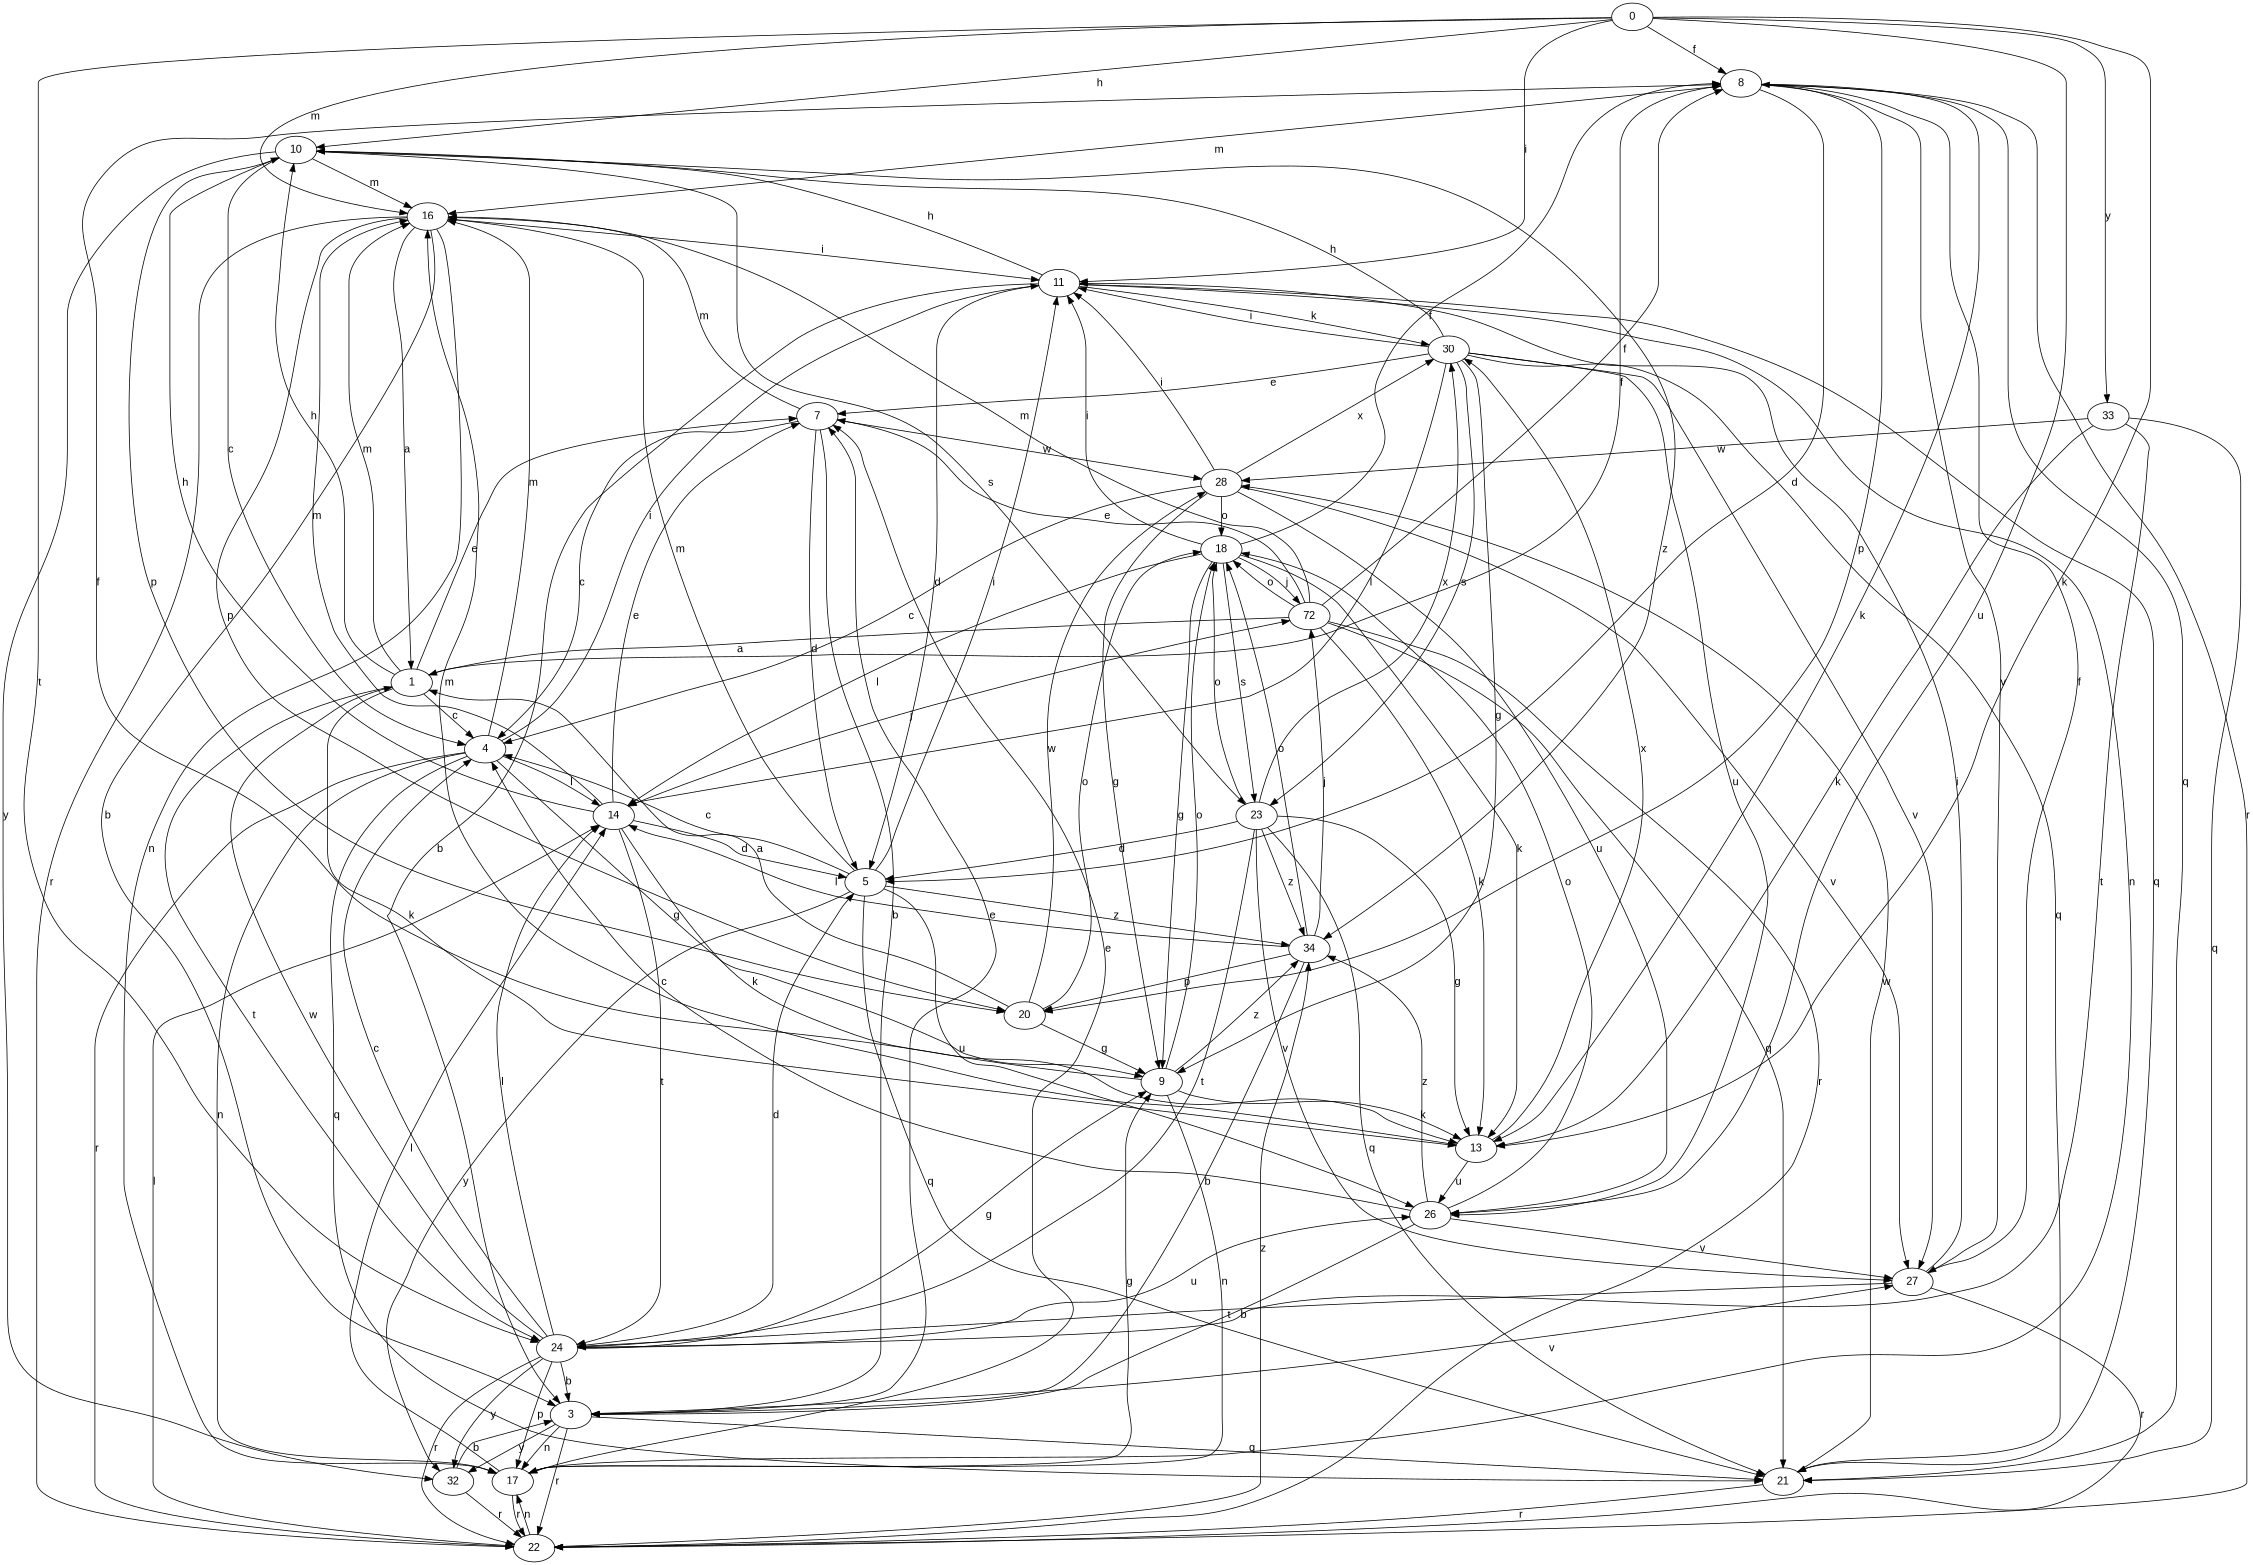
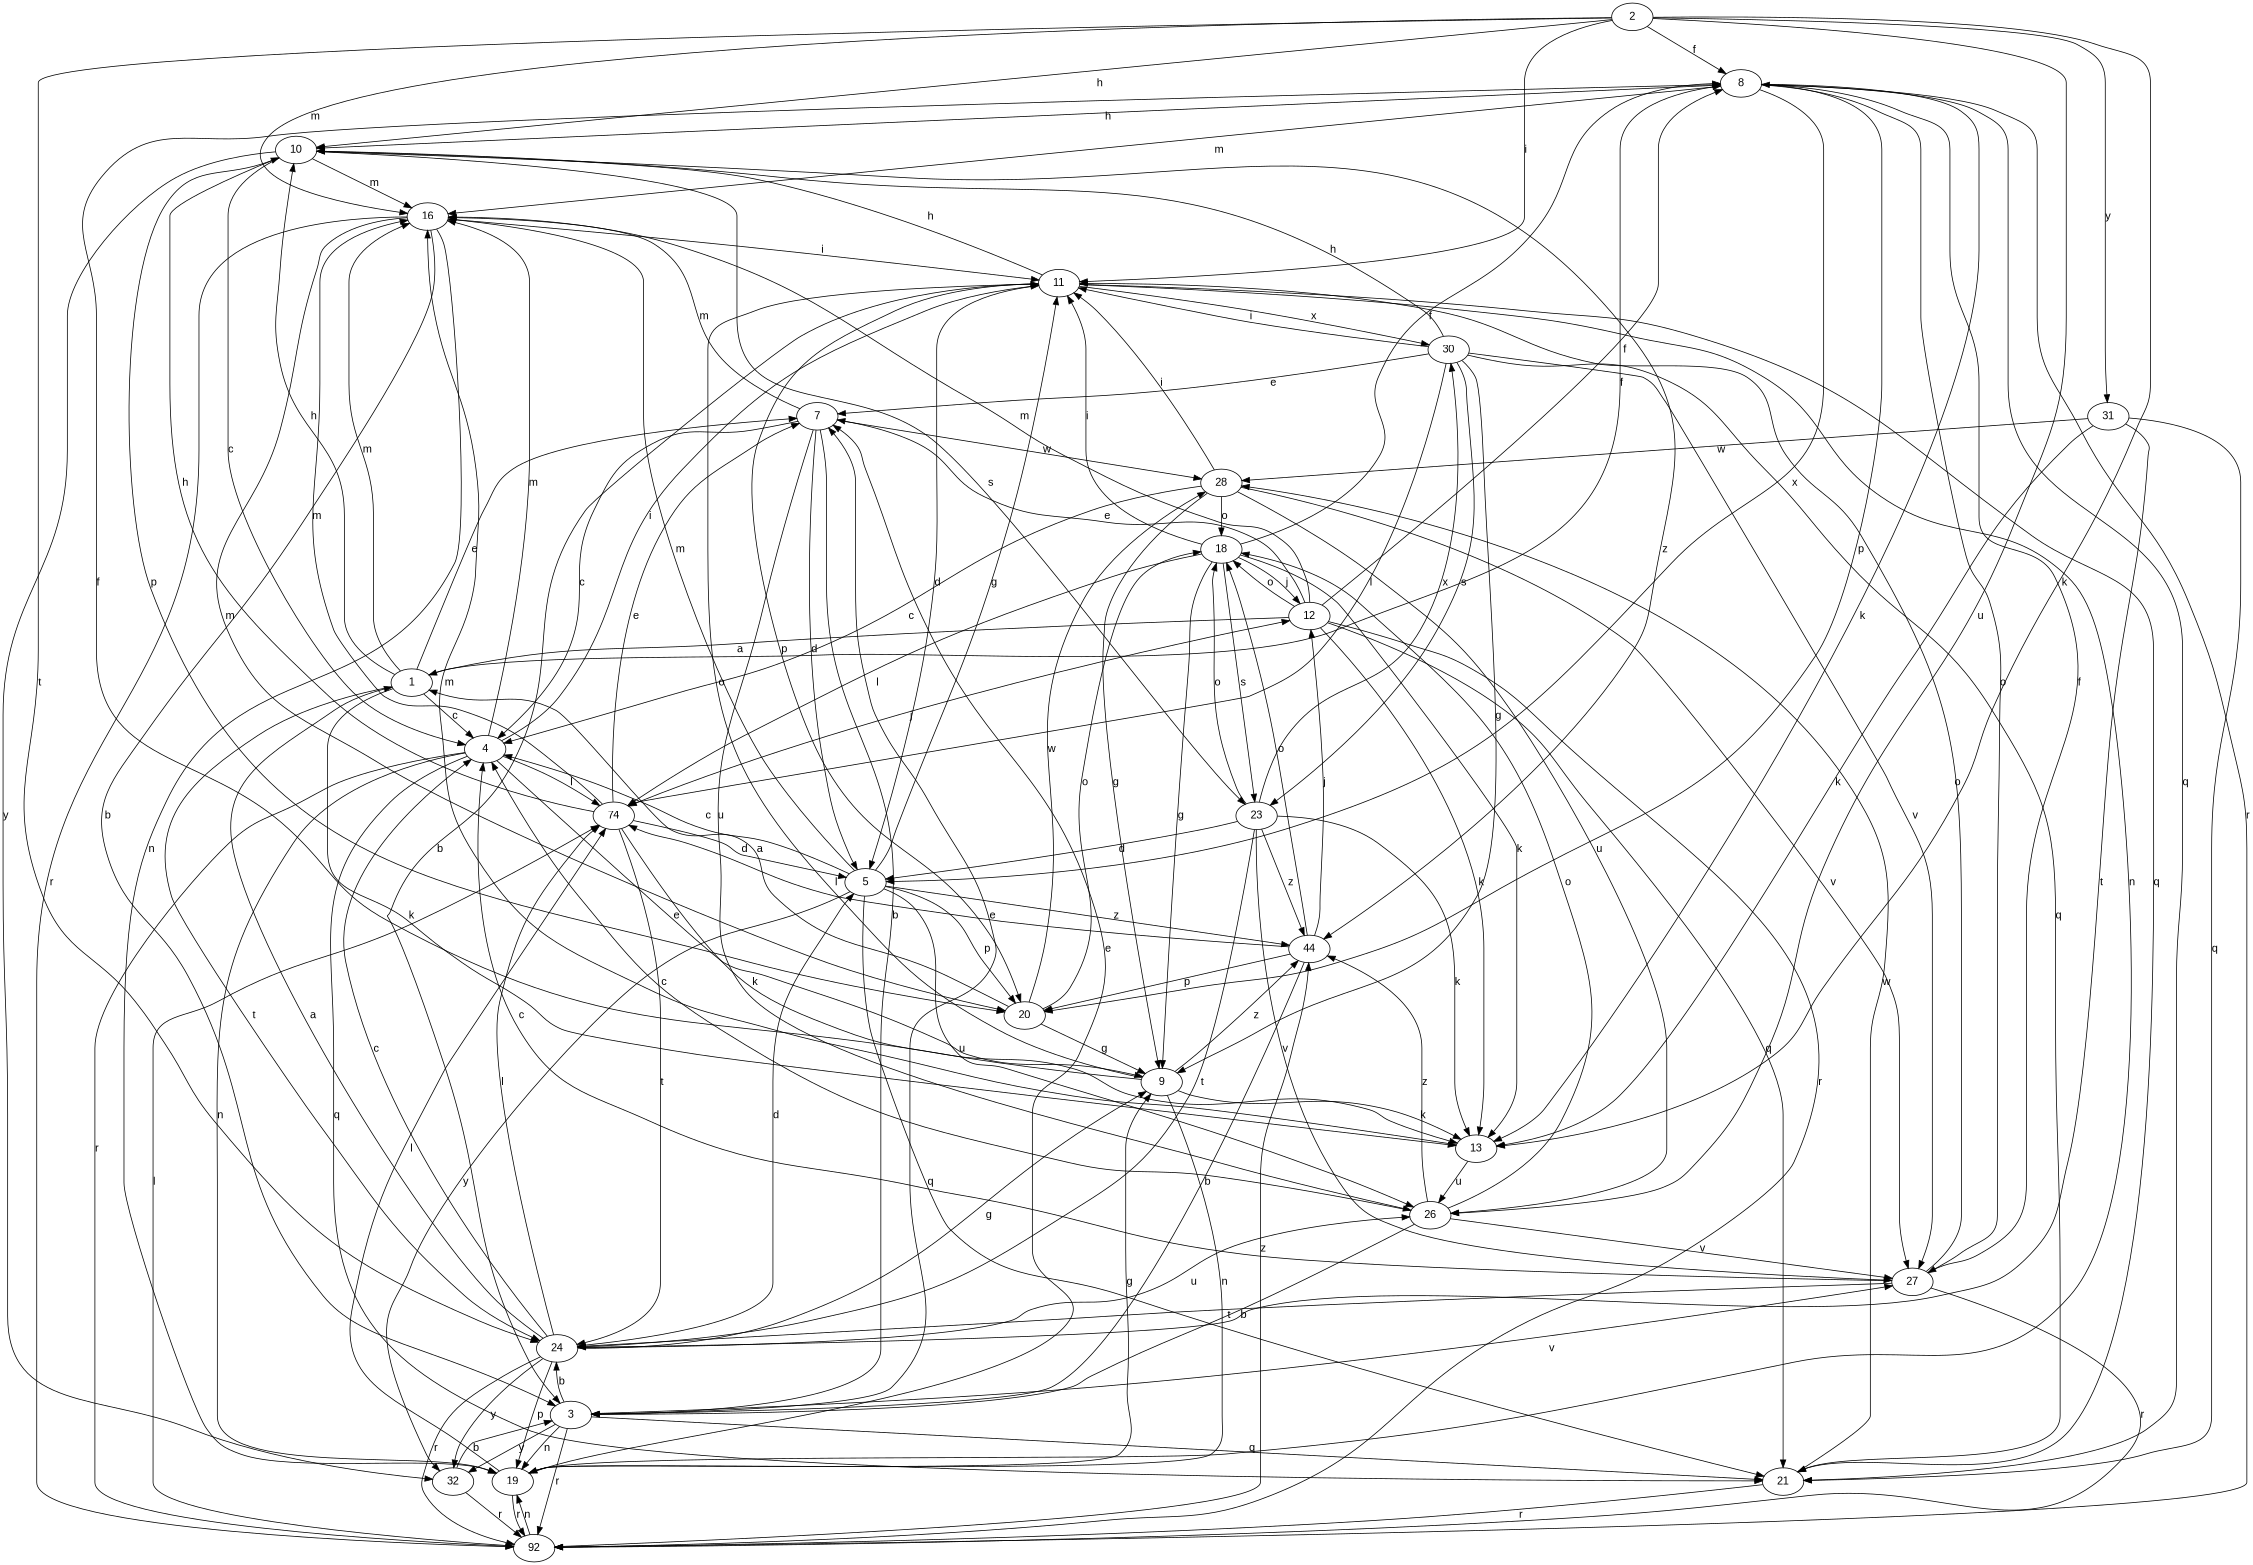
(1632, 17) -> (1632, 17)
none -> (1022, 117)
(1314, 316) -> (1314, 316)
(2108, 416) -> (2108, 416)
(1332, 418) -> none
(404, 441) -> none
(1795, 483) -> (1795, 483)
none -> (760, 564)
(994, 583) -> (994, 583)
(230, 616) -> (230, 616)
(1309, 616) -> (1309, 616)
(2003, 683) -> (2003, 683)
(1639, 749) -> none
(1958, 782) -> (1958, 782)
(1739, 806) -> (793, 1025)
(614, 816) -> (614, 816)
(1196, 820) -> (710, 618)
(677, 916) -> (677, 916)
none -> (961, 926)
(1309, 949) -> (1309, 949)
(1457, 982) -> (1457, 982)
(313, 1016) -> (313, 1016)
none -> (1053, 1214)
(1417, 1246) -> none
(564, 1378) -> (558, 1386)
(513, 1482) -> (513, 1482)
(534, 1548) -> (534, 1548)
